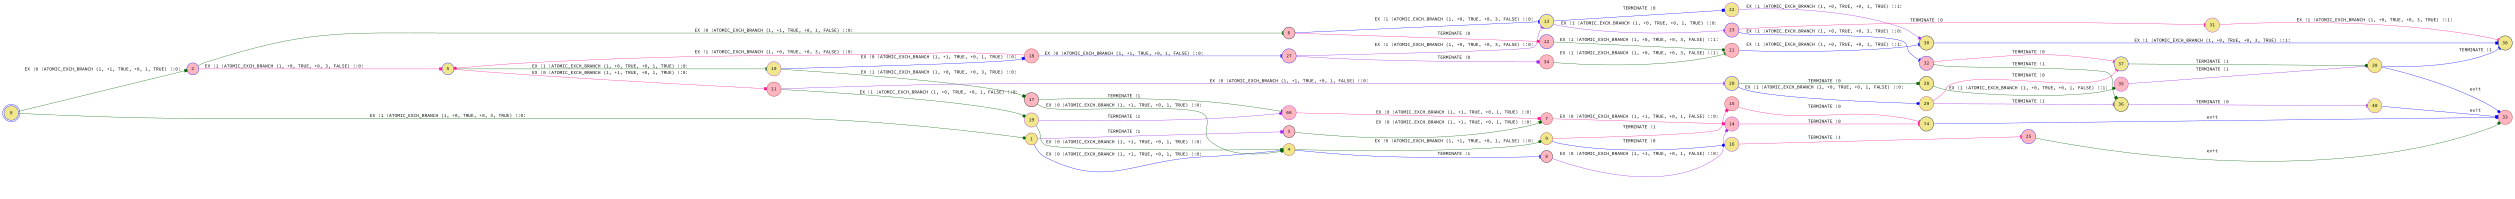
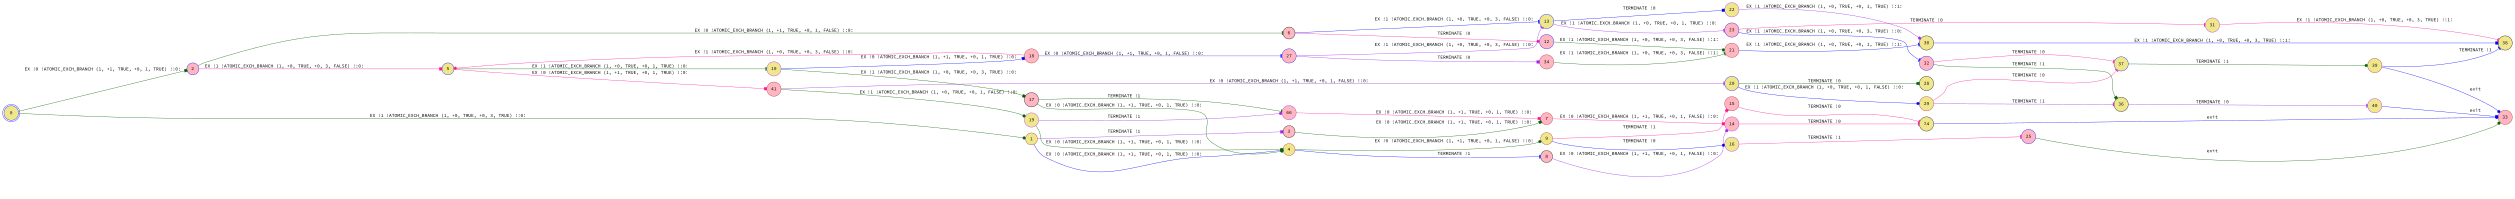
(2121, 84) -> none
(774, 89) -> (774, 89)
